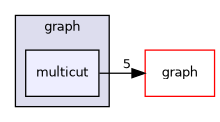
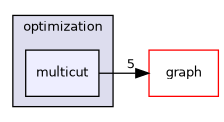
(62, 28) -> (63, 28)
